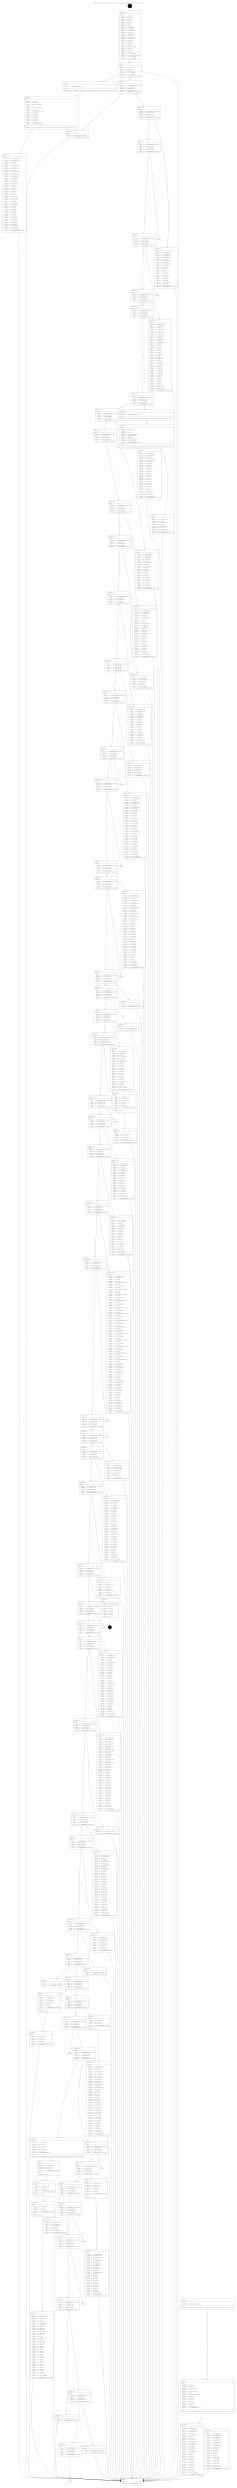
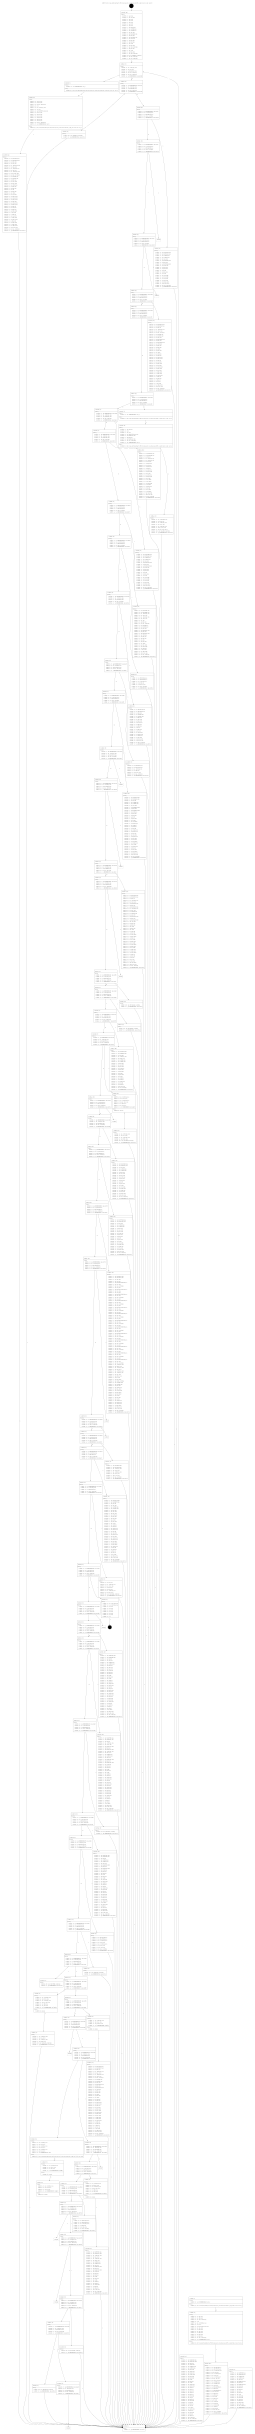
(43, 2209) -> none
